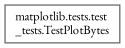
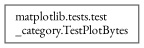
(62, 24) -> (72, 24)
